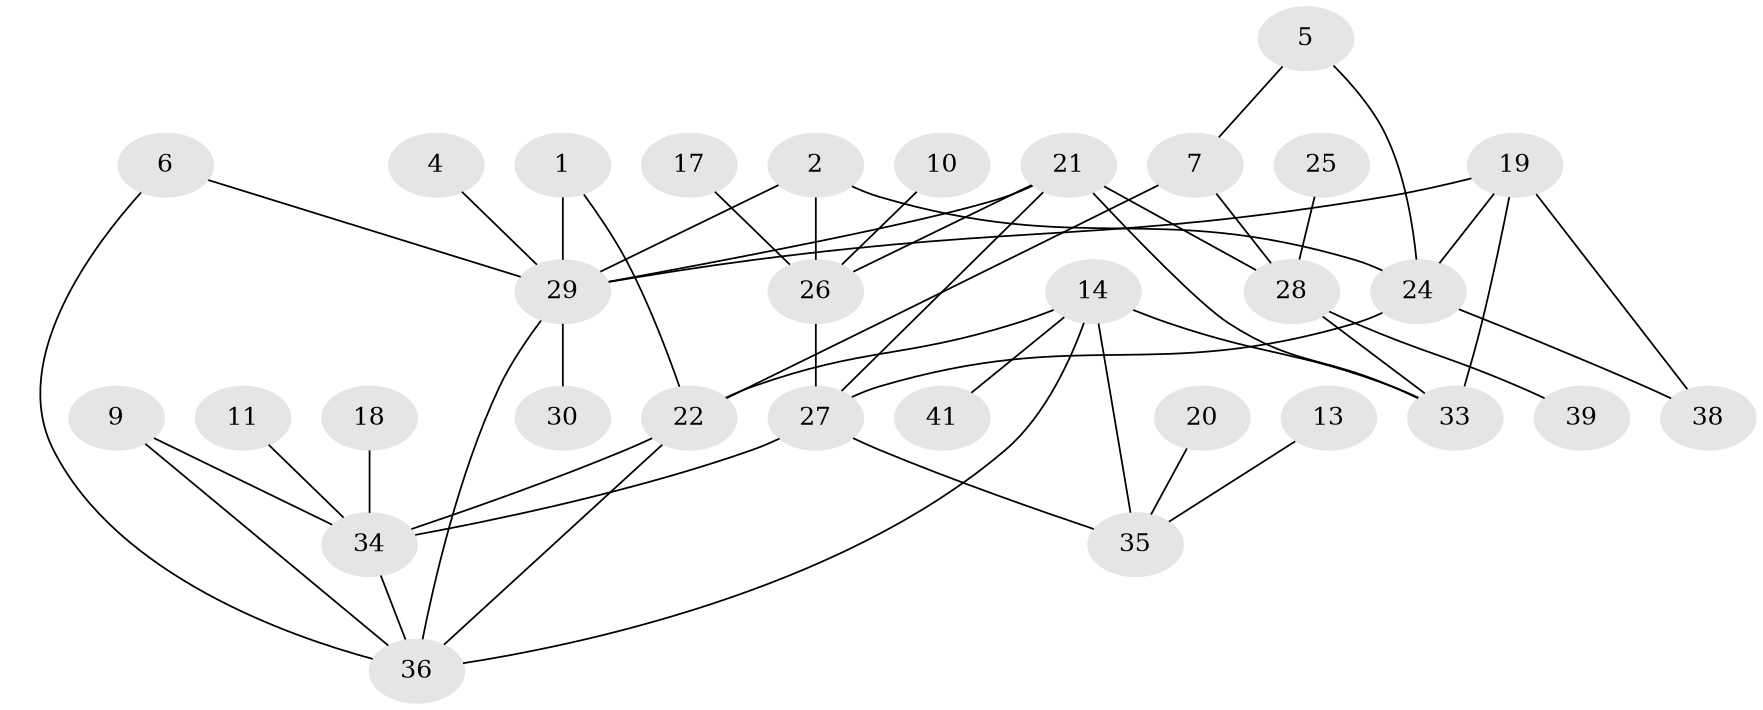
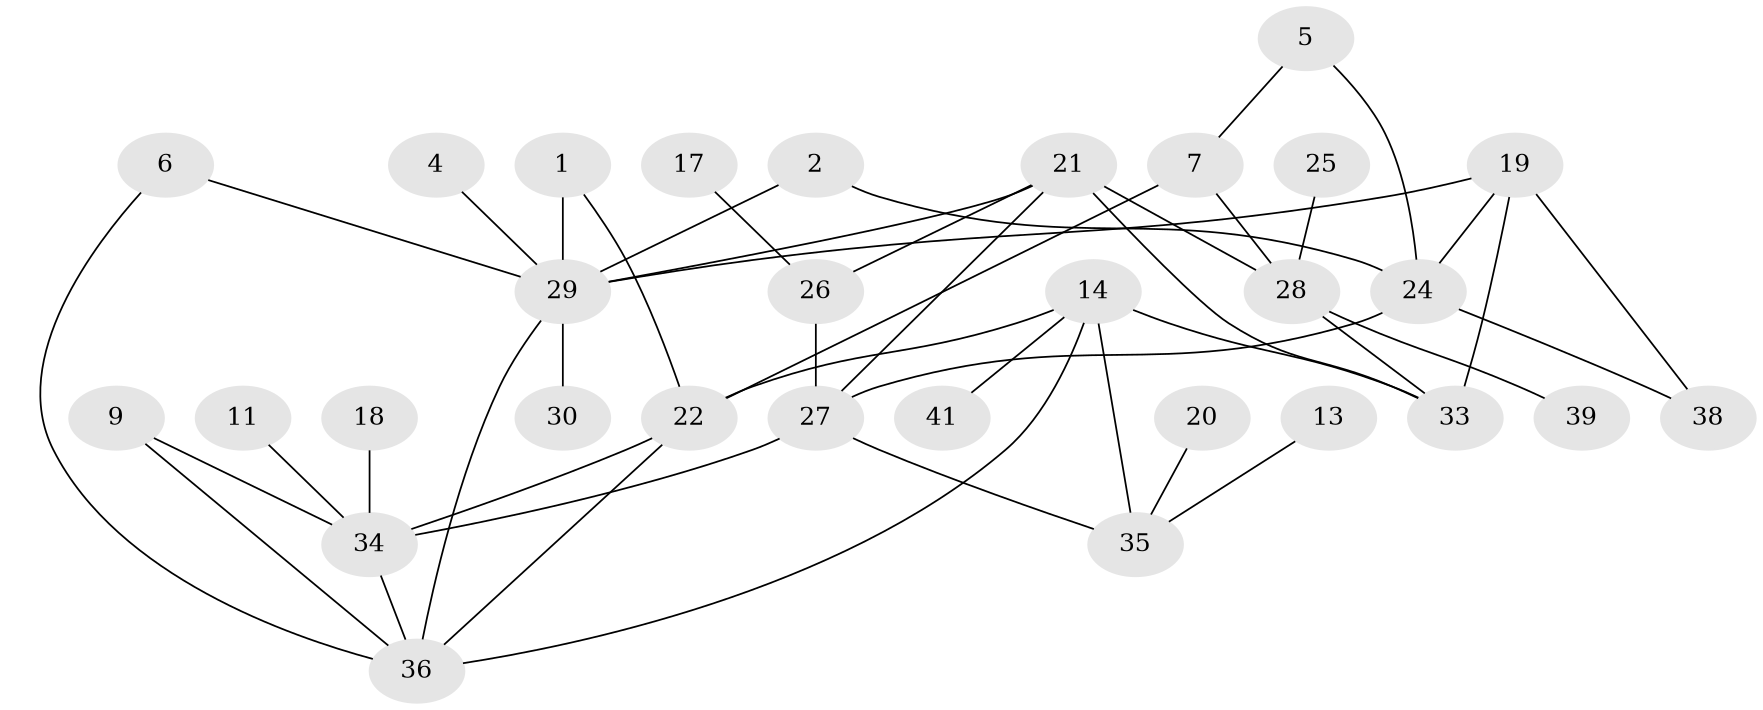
(942, 165) -> none
(816, 229) -> none
